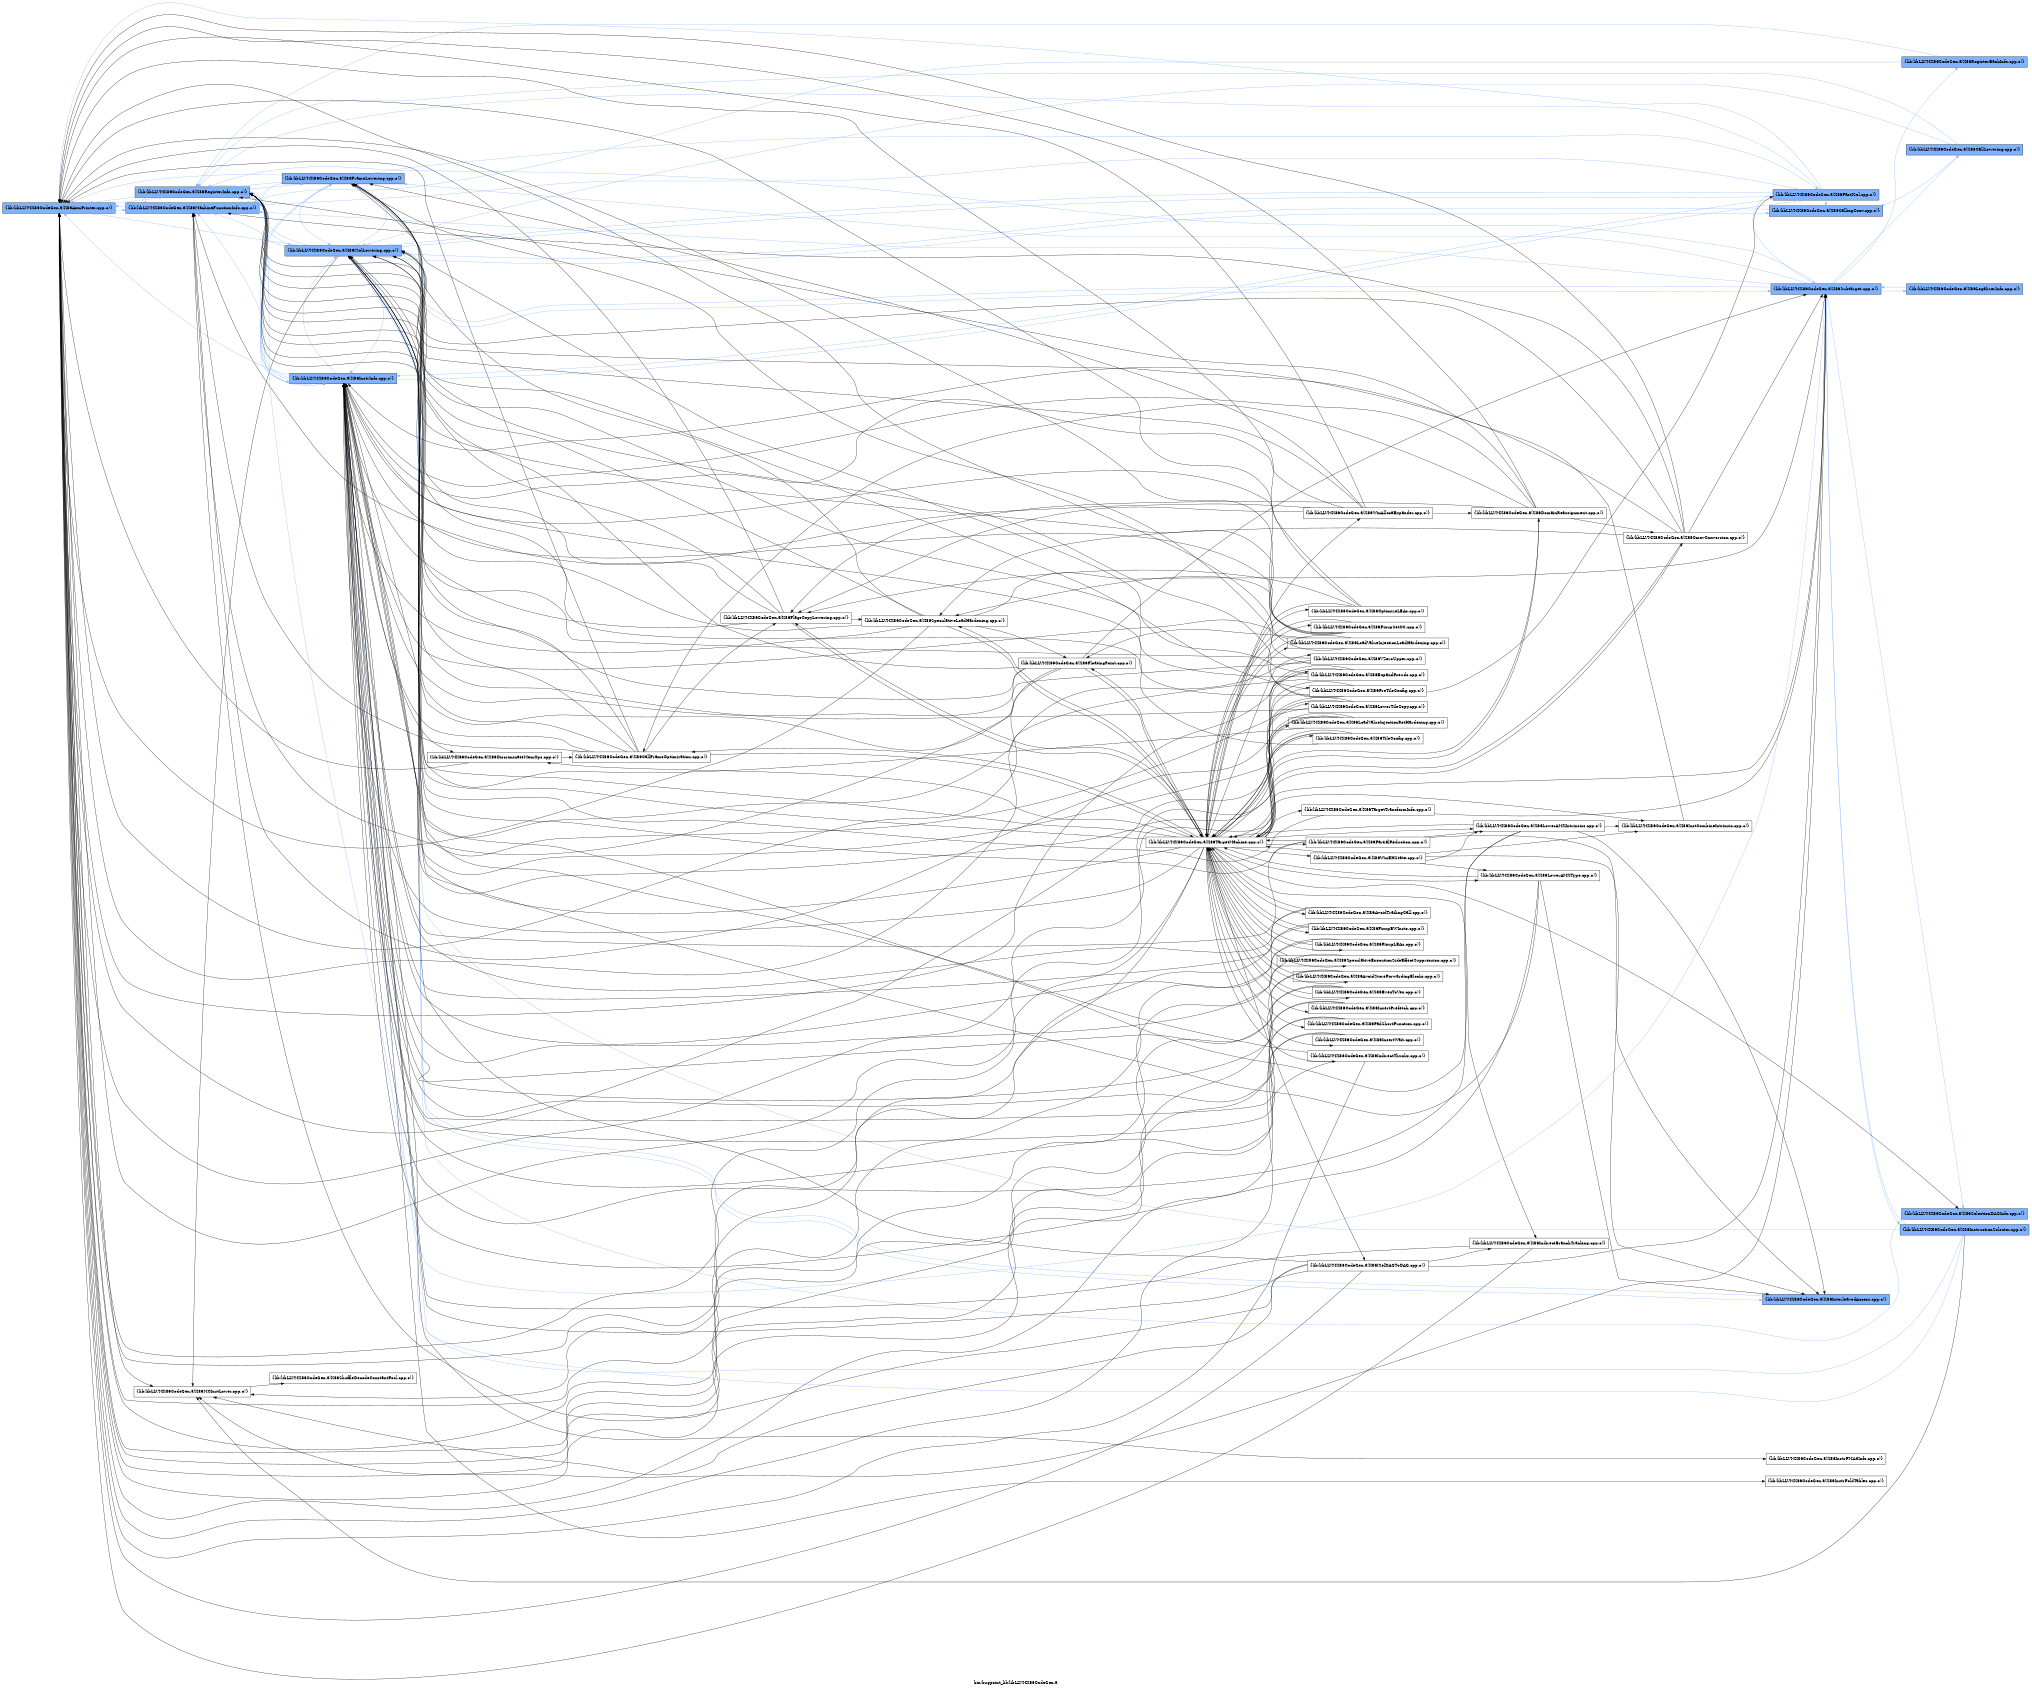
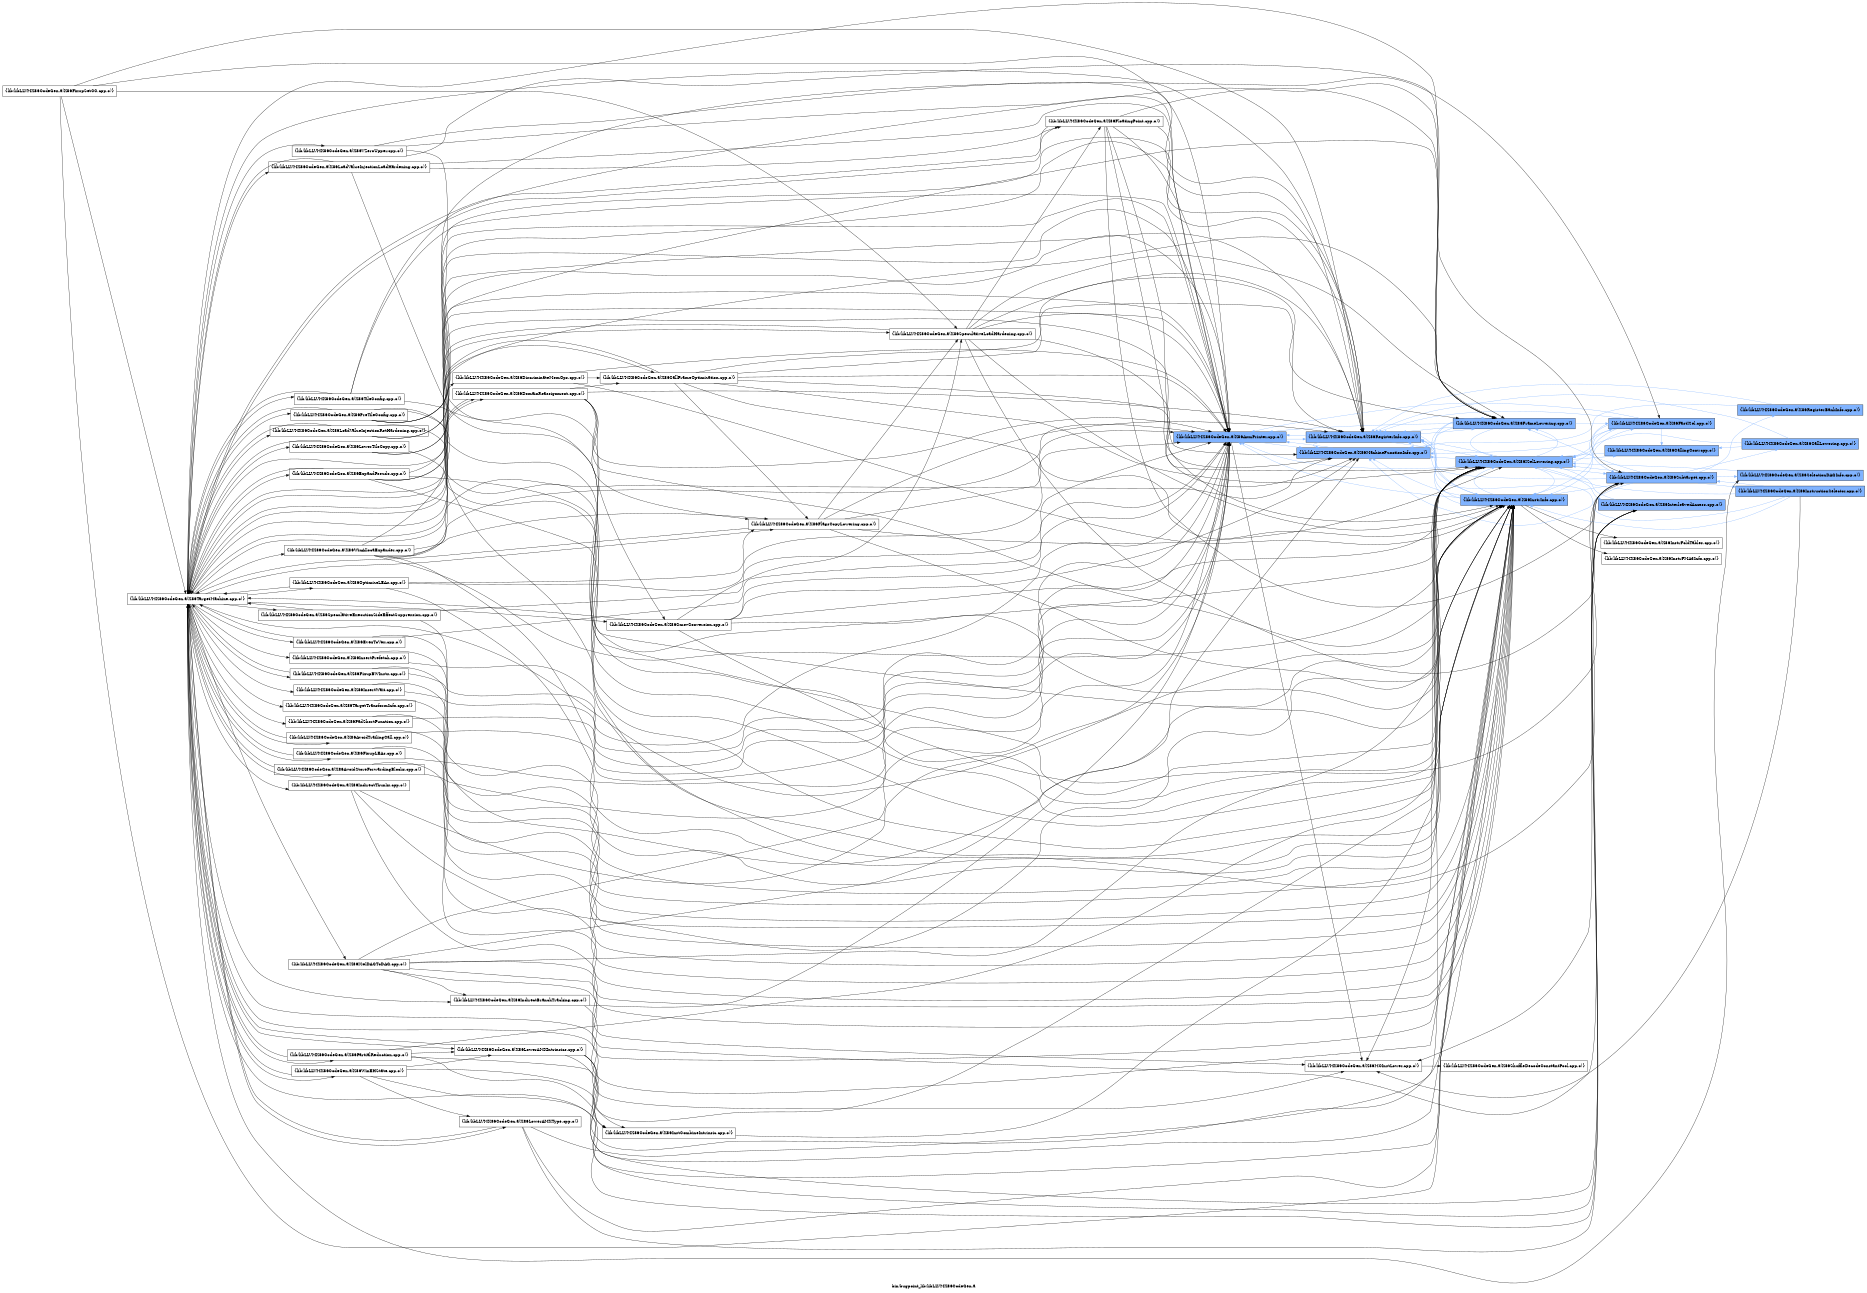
(1965, 289) -> none
(843, 491) -> (936, 858)
(373, 578) -> (1012, 503)
(1788, 703) -> none
(1227, 714) -> none
(499, 776) -> none
